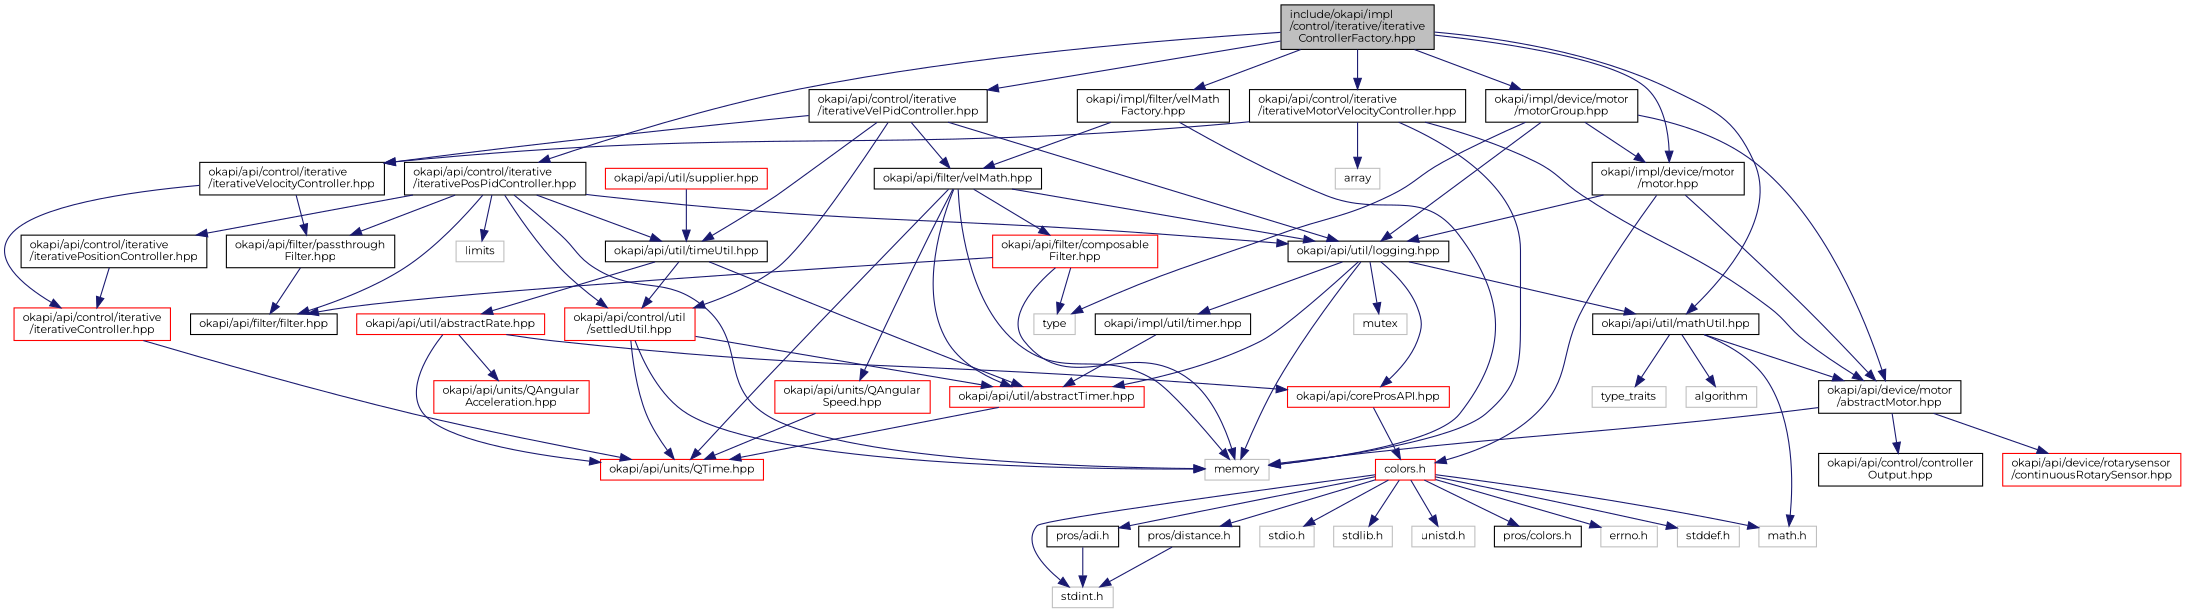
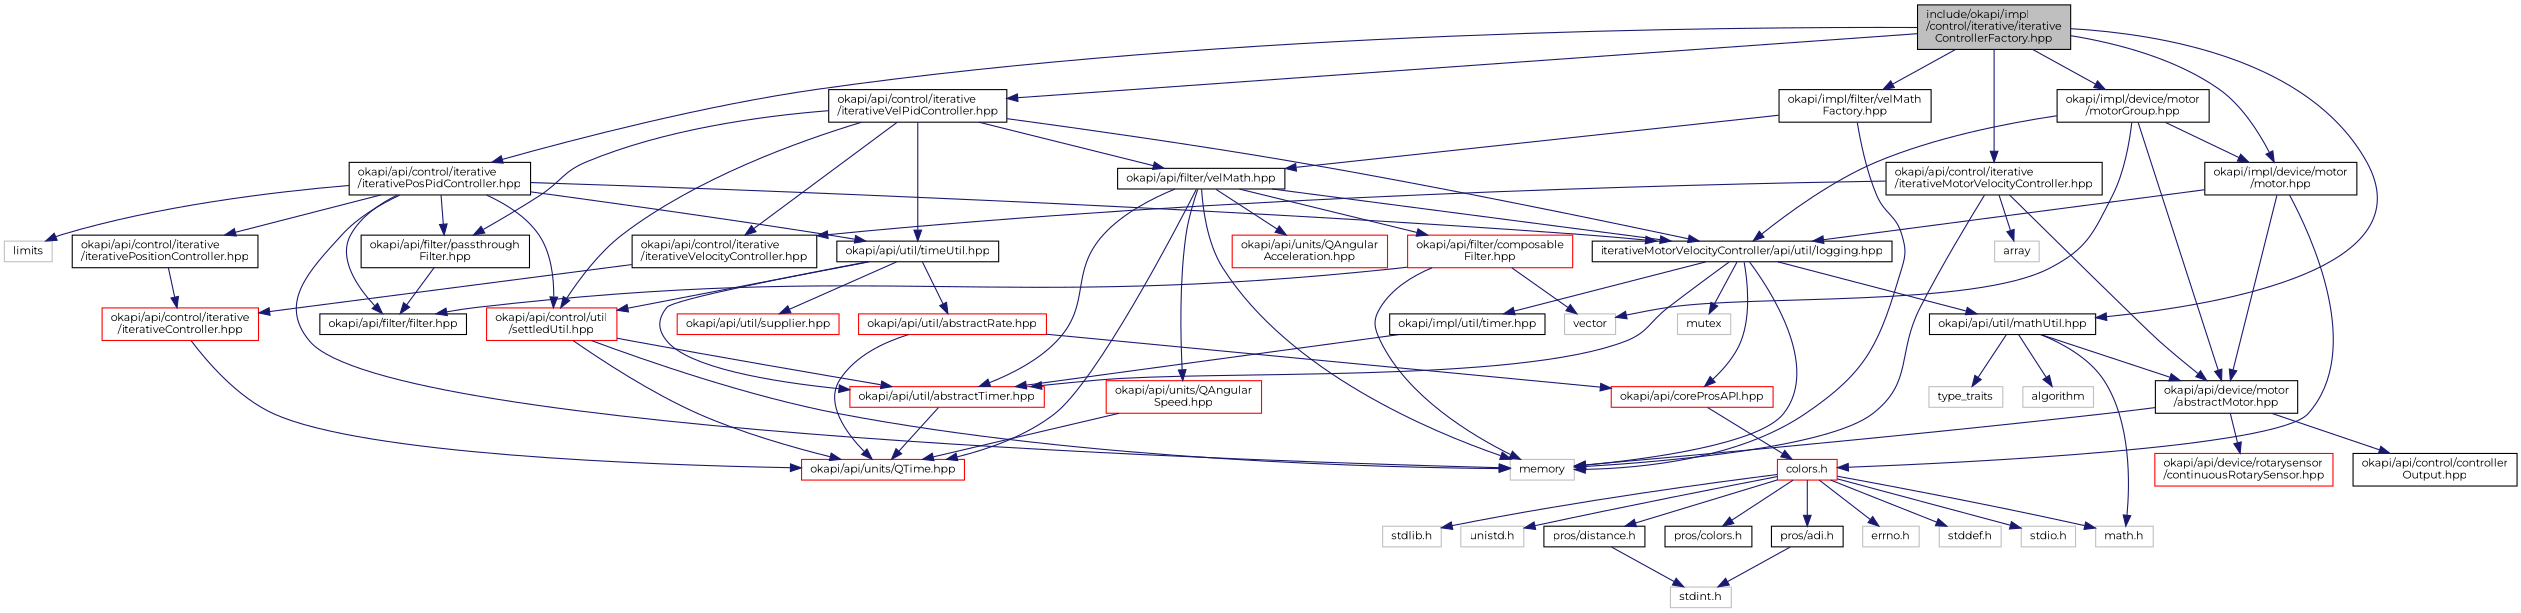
(300, 209) -> (645, 142)
(686, 212) -> (859, 278)
(1368, 251) -> (1742, 251)
(1055, 324) -> (1590, 324)
(475, 354) -> (1246, 209)
(1173, 502) -> none
